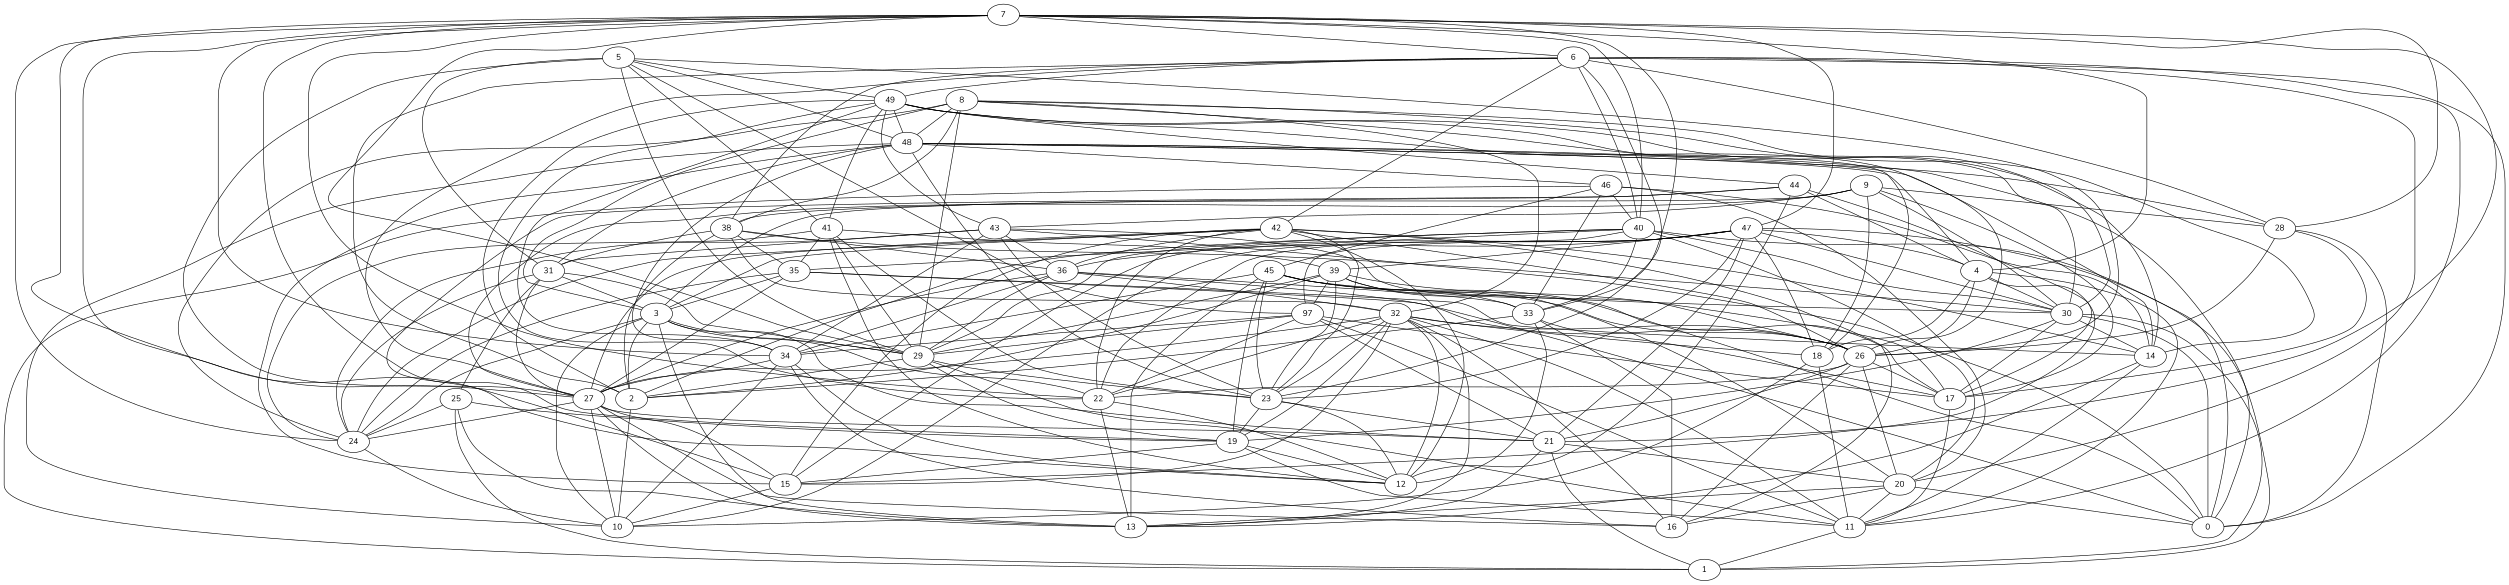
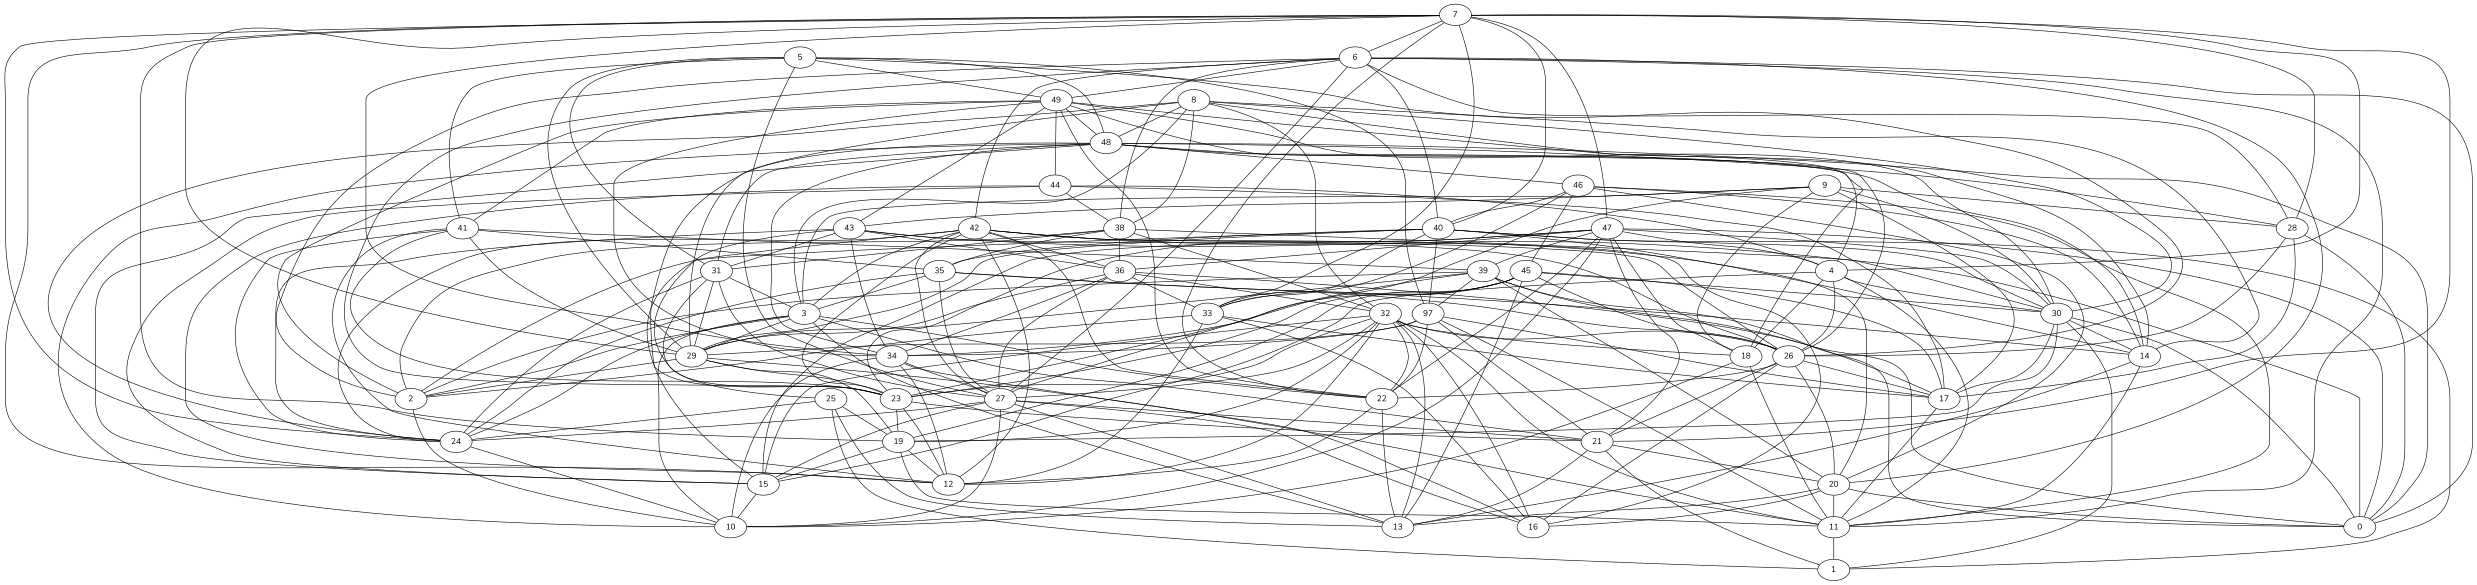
(60, 85) -> none
(4, 471) -> (2190, 300)
